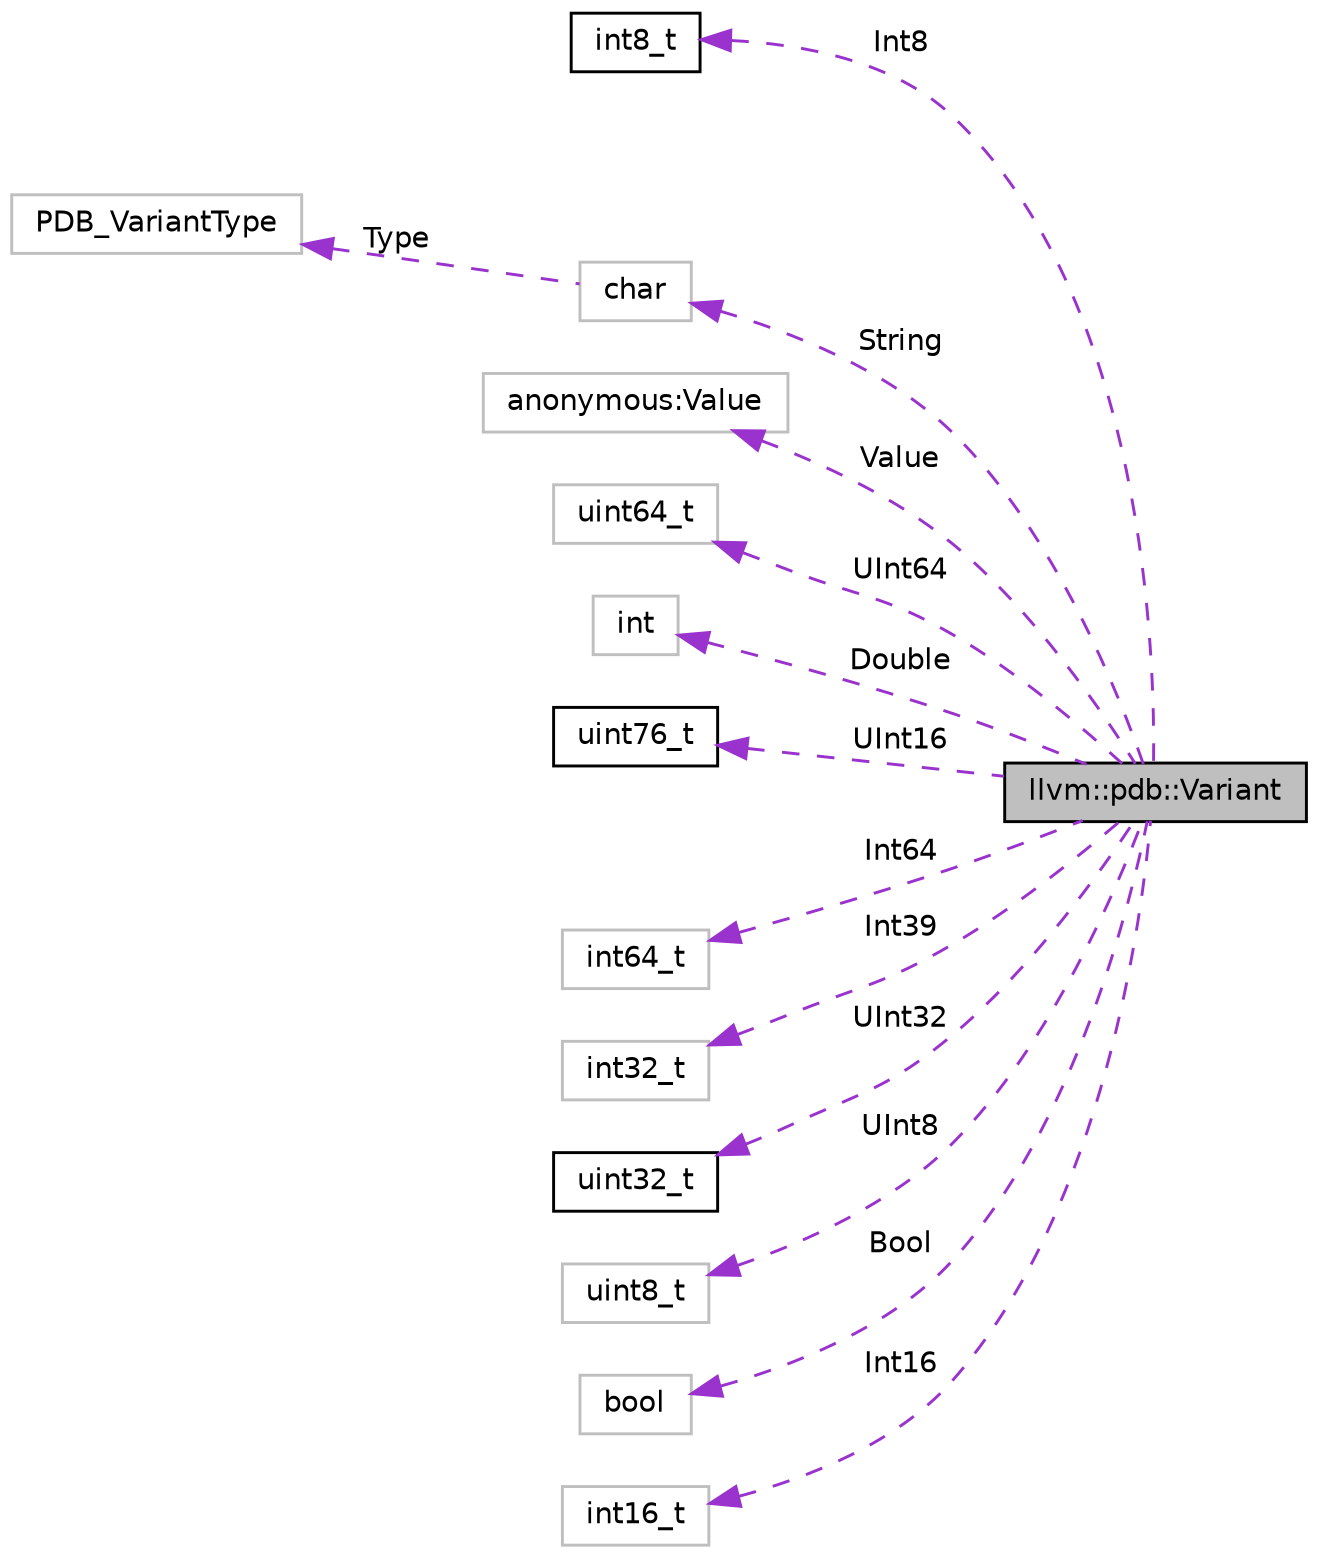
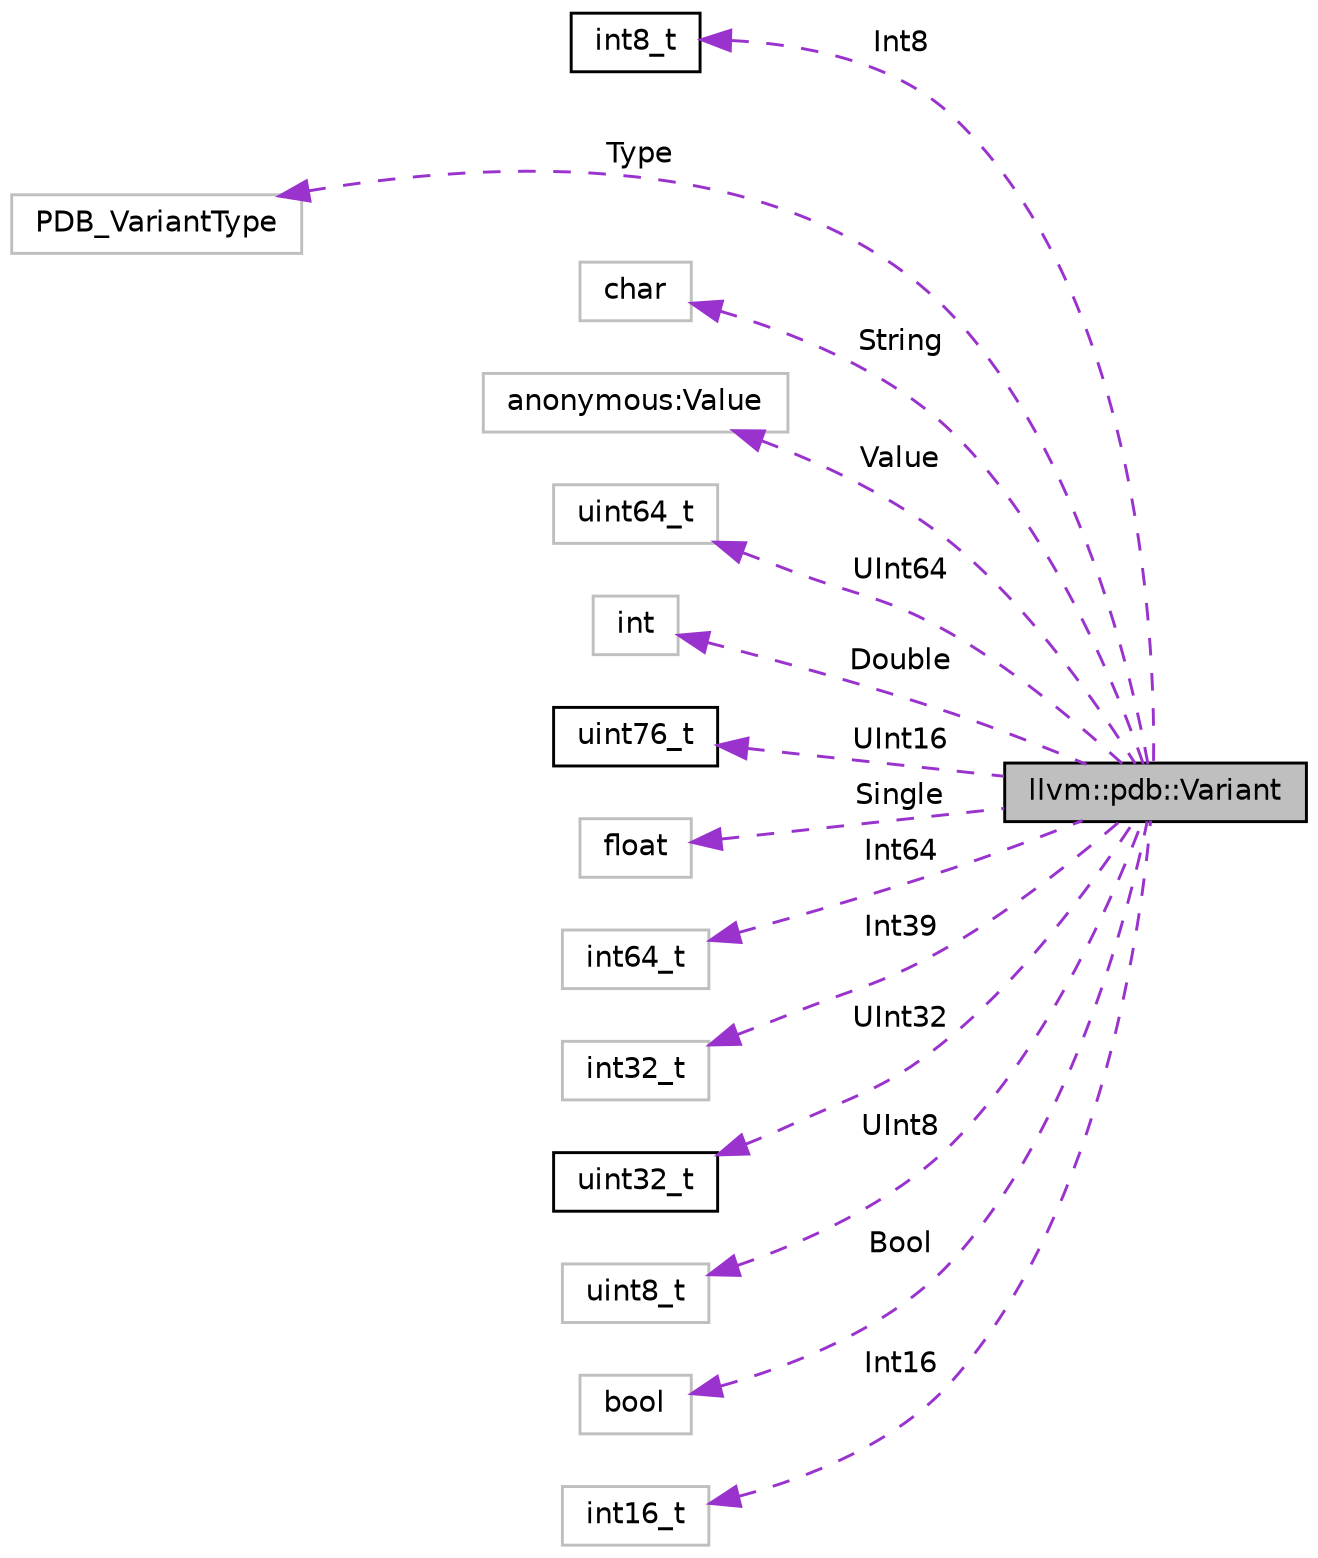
(456, 266) -> (880, 257)
none -> (636, 848)
